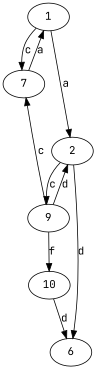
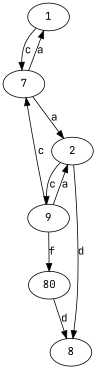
(60, 80) -> (46, 114)
(65, 185) -> (65, 185)
(49, 285) -> (49, 285)
(71, 352) -> (71, 352)
